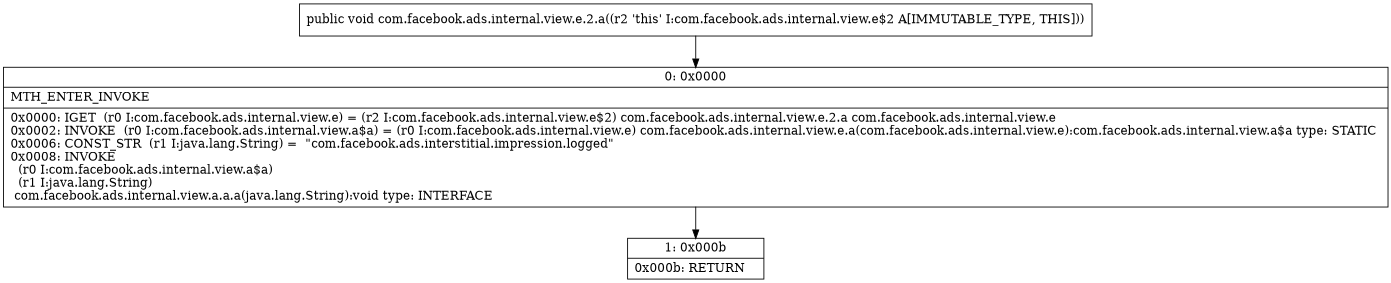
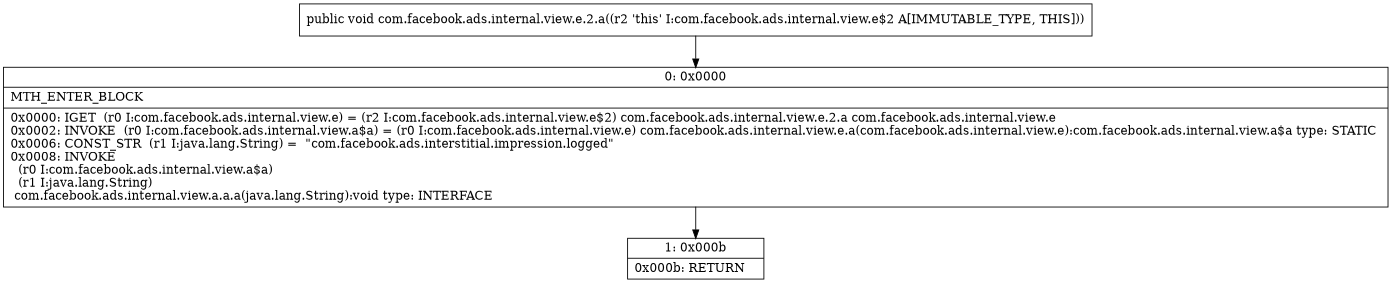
(80, 97) -> (77, 97)
